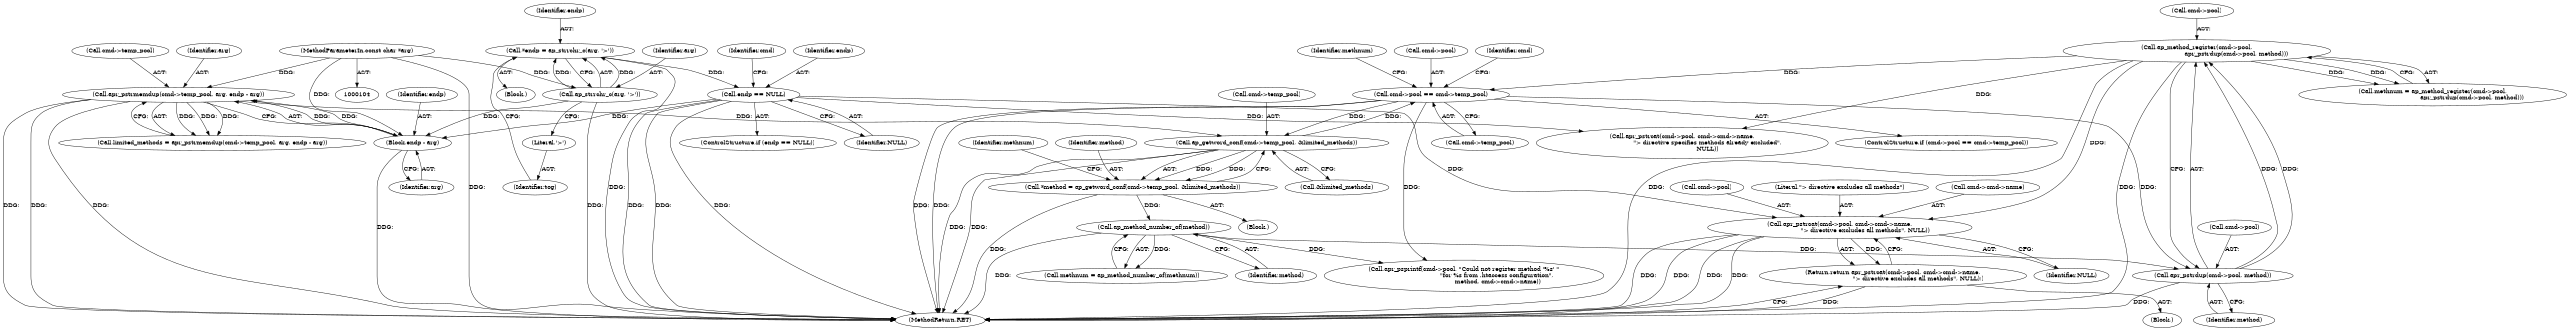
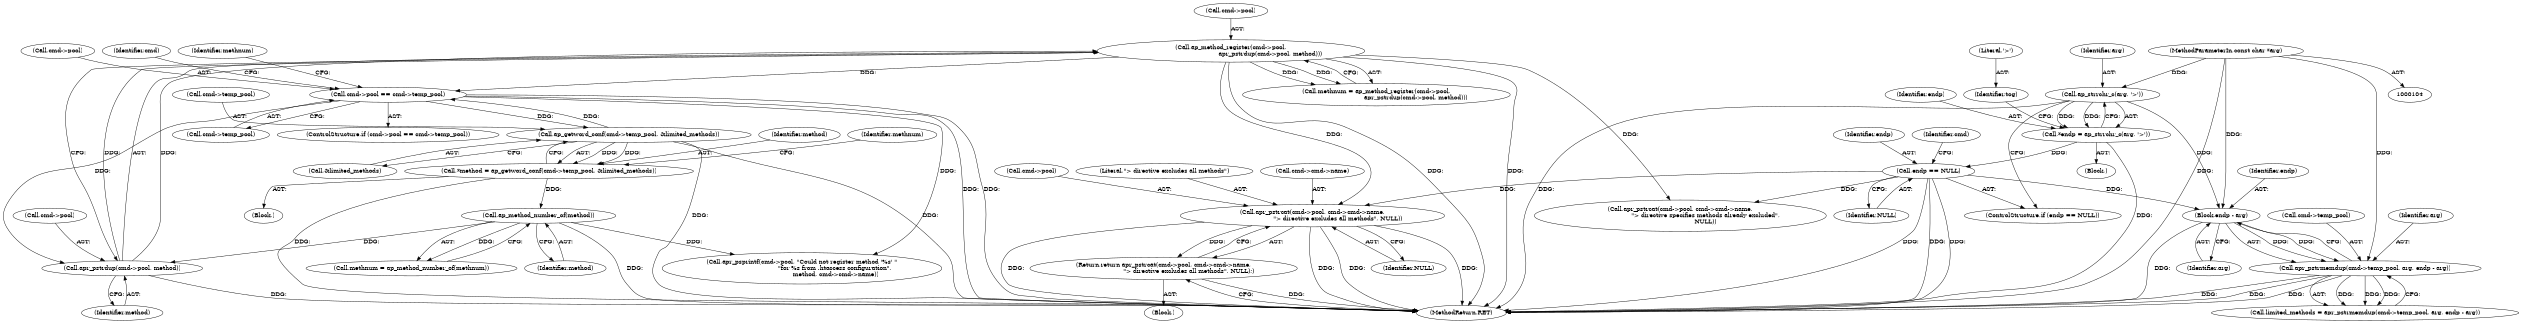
(563, 114) -> (2010, 139)
(728, 119) -> none
